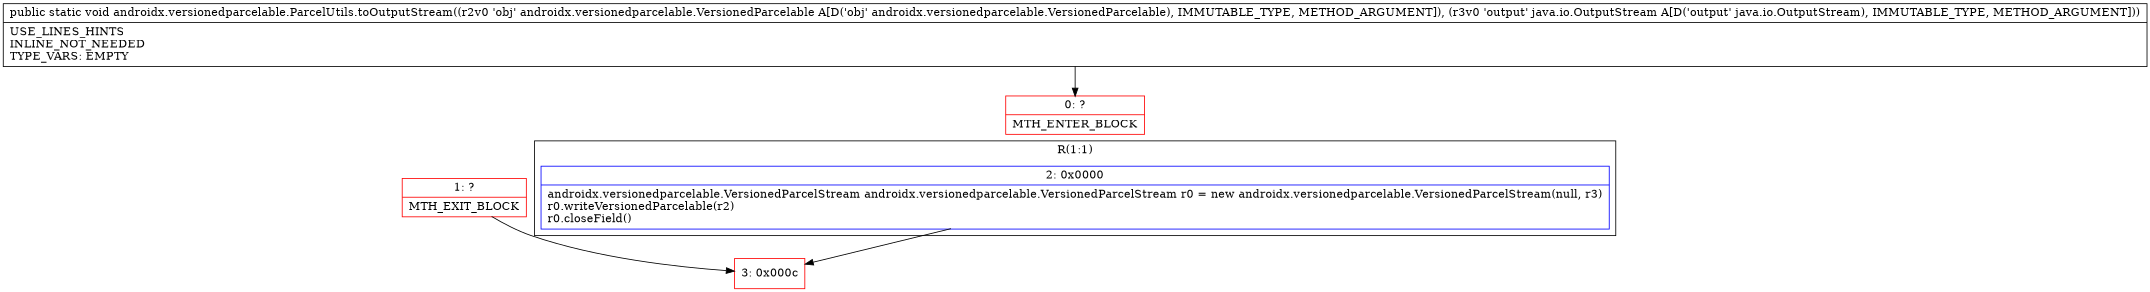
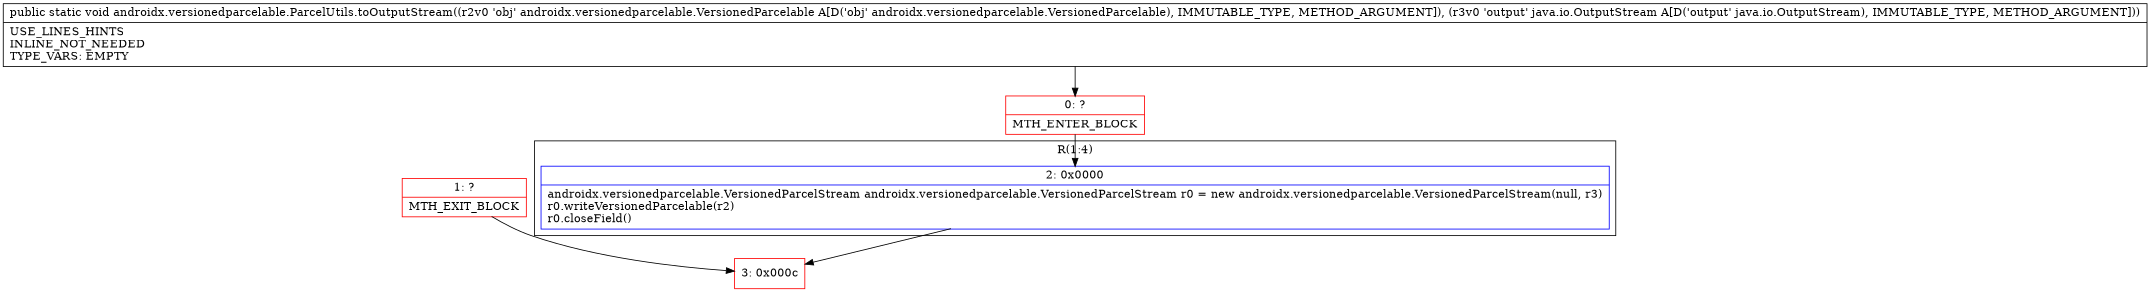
none -> (1075, 146)
(1075, 150) -> (1075, 150)
